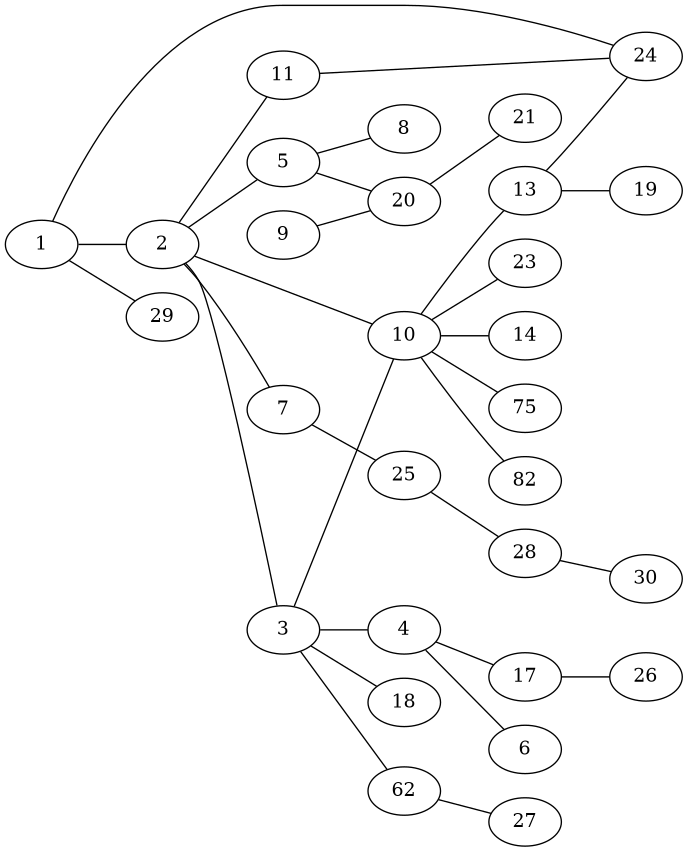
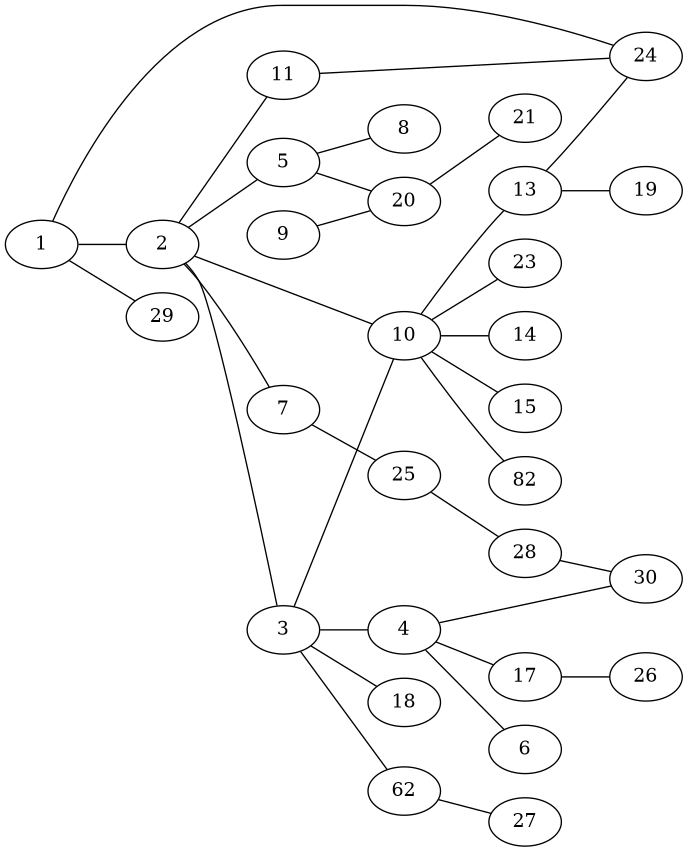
(525, 408) -> (525, 408)
none -> (525, 604)
